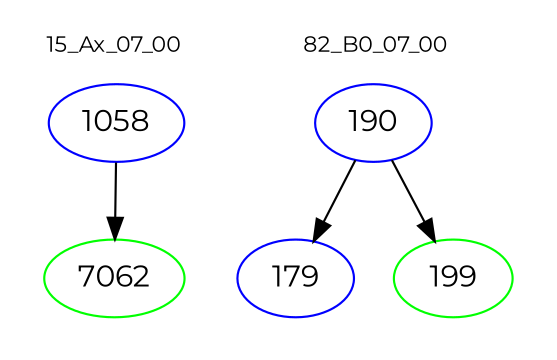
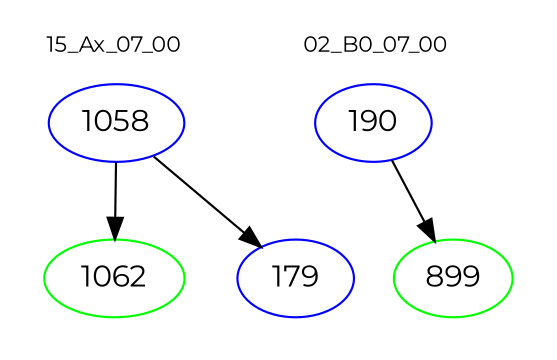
(376, 46) -> (376, 46)
(340, 191) -> (190, 187)
(114, 278) -> (114, 278)
(453, 278) -> (453, 278)
